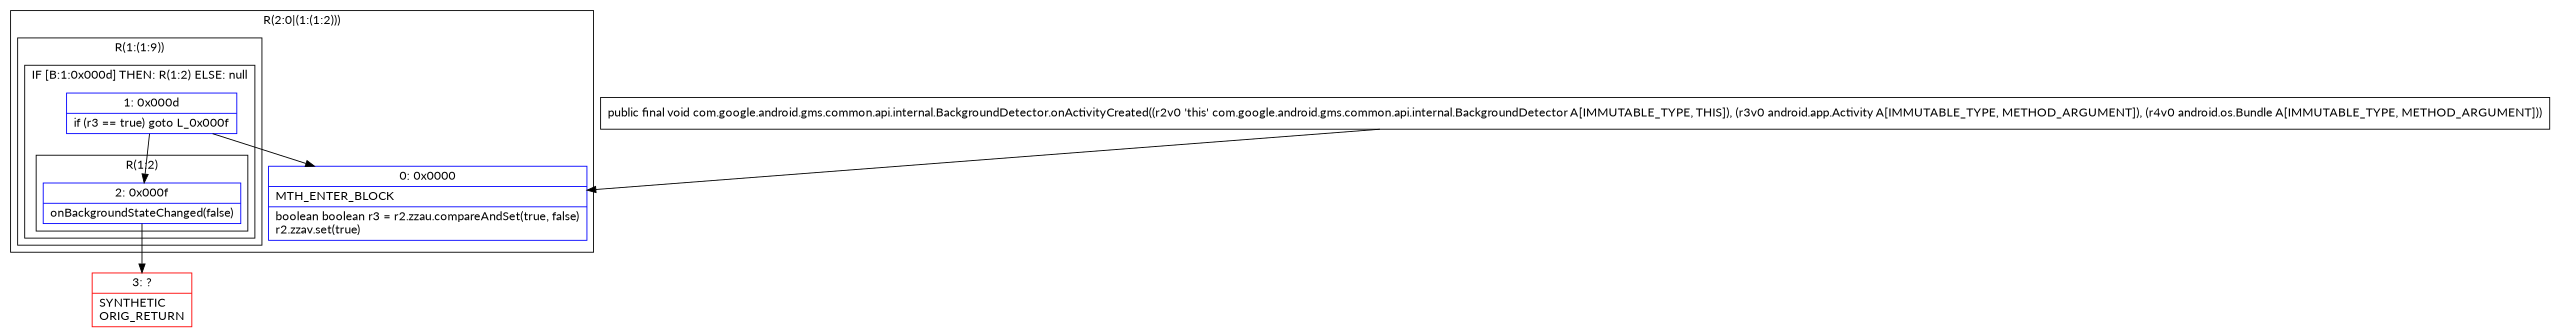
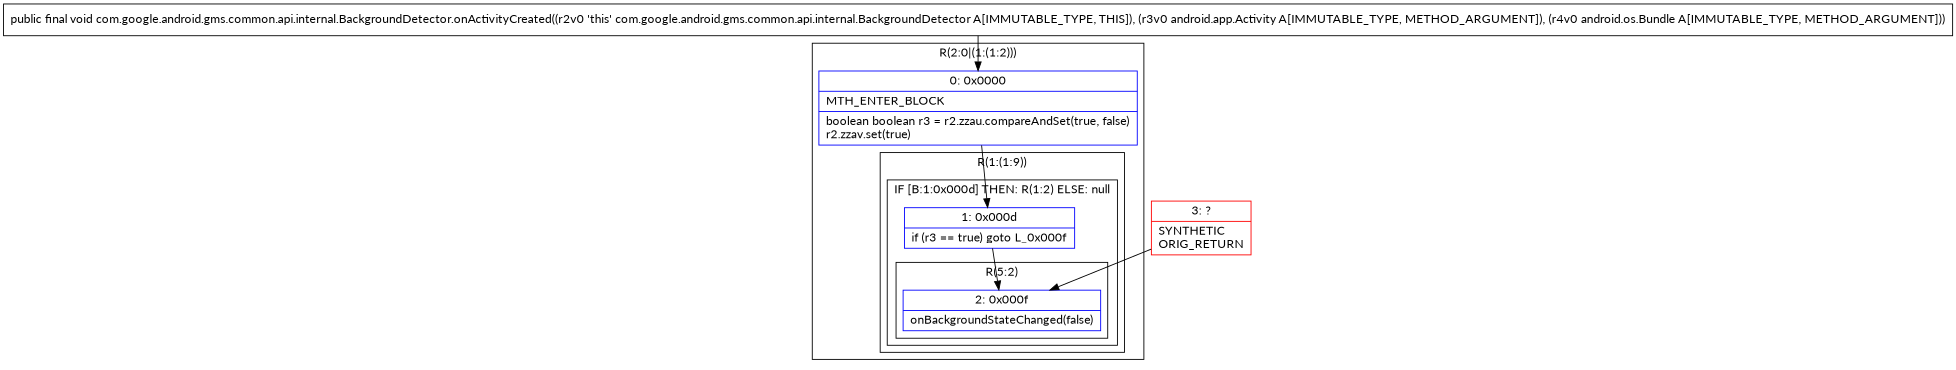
(269, 152) -> (984, 172)
(142, 165) -> (1002, 273)
(142, 244) -> (1100, 270)
